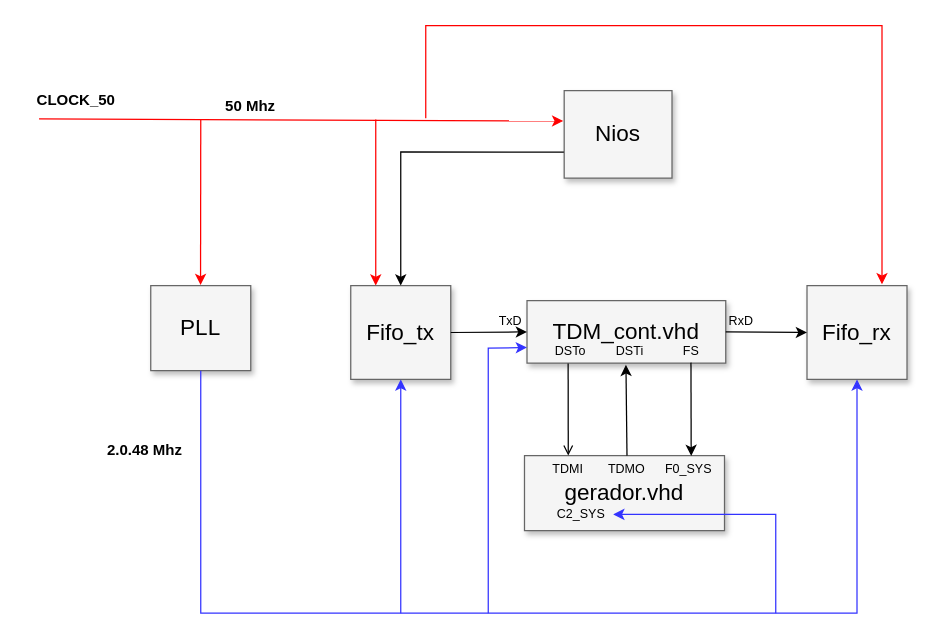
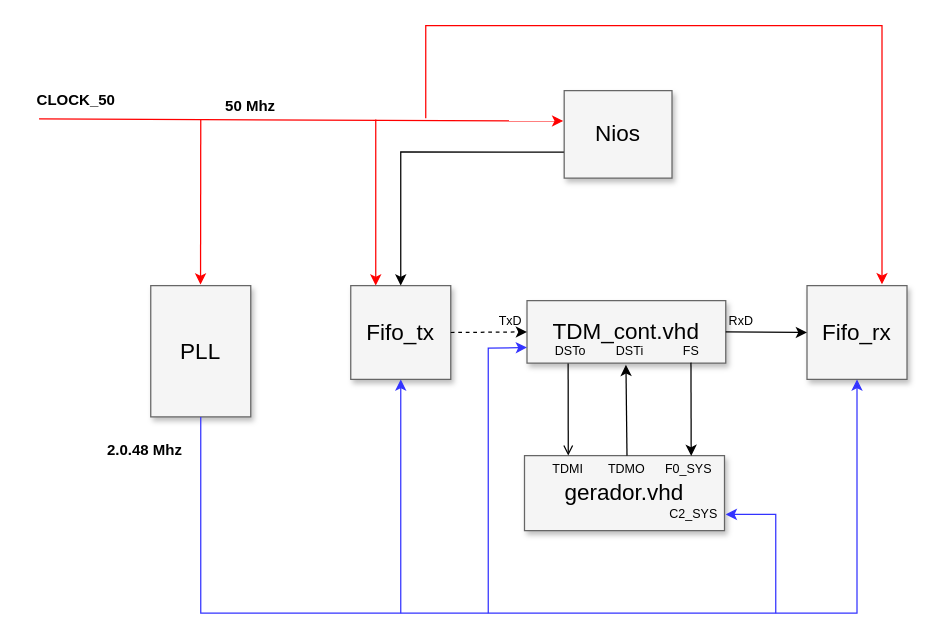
(201, 328) -> (201, 351)
(486, 332) -> (486, 332)
(581, 513) -> (693, 513)
